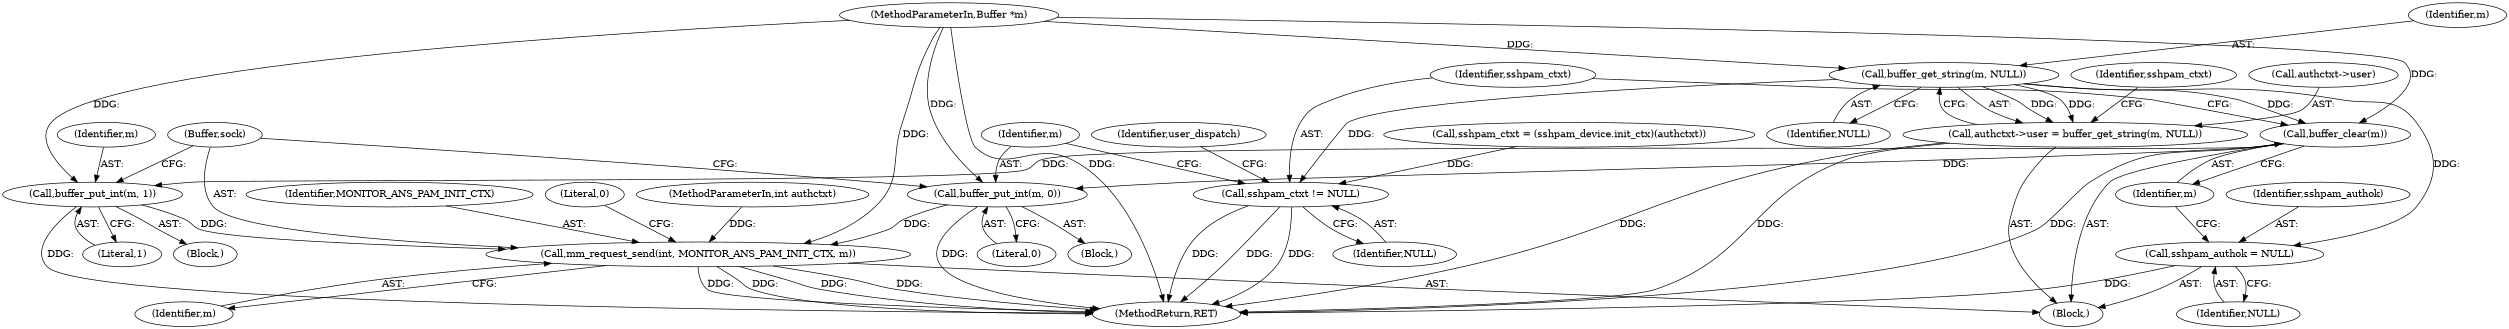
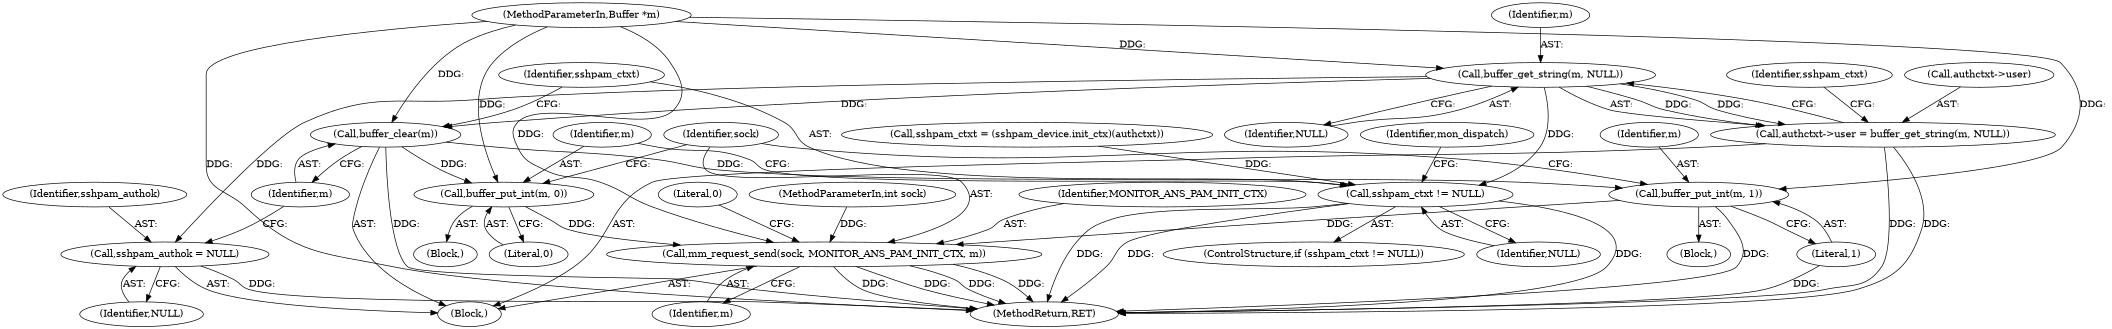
(215, 135) -> (721, 135)
(1179, 135) -> (1447, 135)
(753, 195) -> (852, 195)
(698, 254) -> (824, 254)
none -> (1314, 254)
(976, 286) -> (1475, 306)
